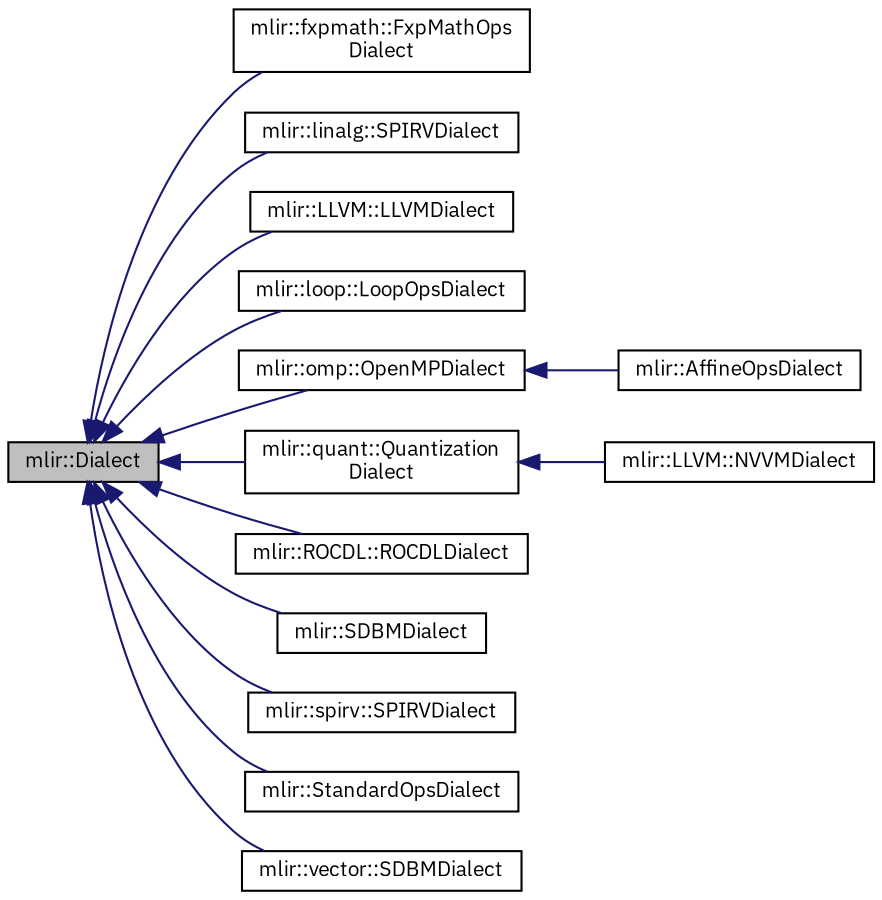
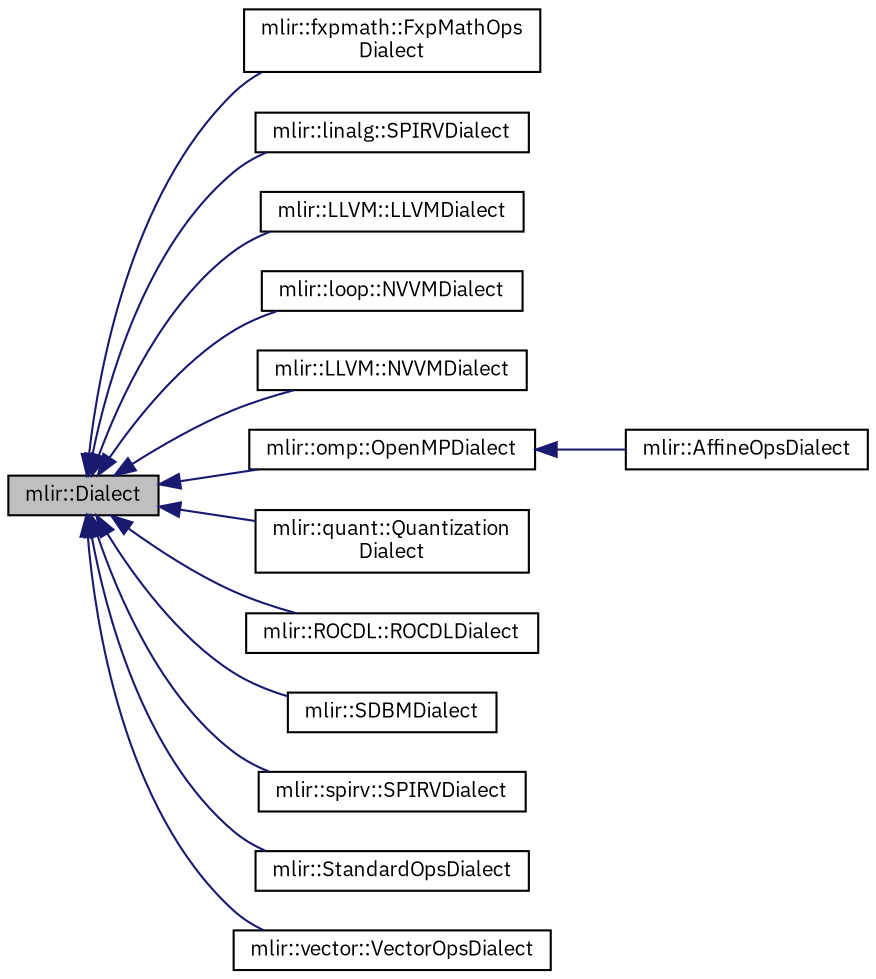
(382, 291) -> (392, 291)
(572, 462) -> (210, 420)
(382, 871) -> (392, 950)
